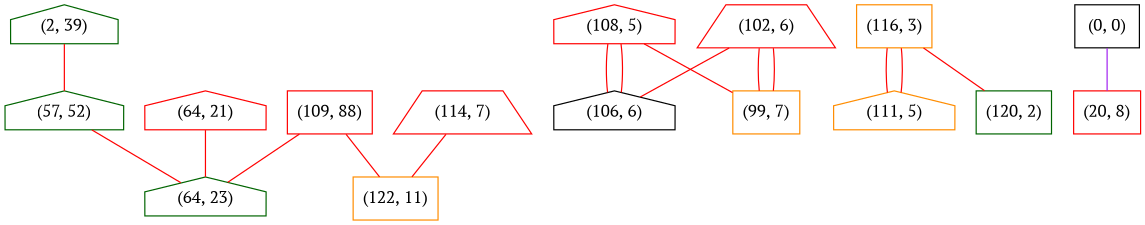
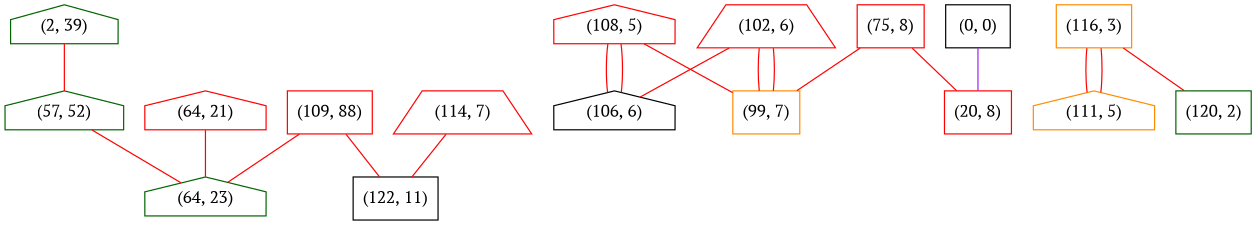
none -> (891, 26)
(396, 199) -> (396, 199)
